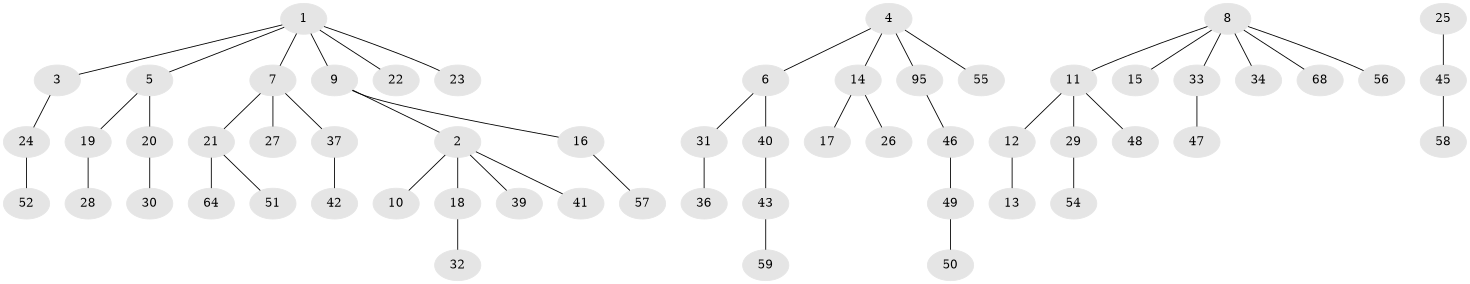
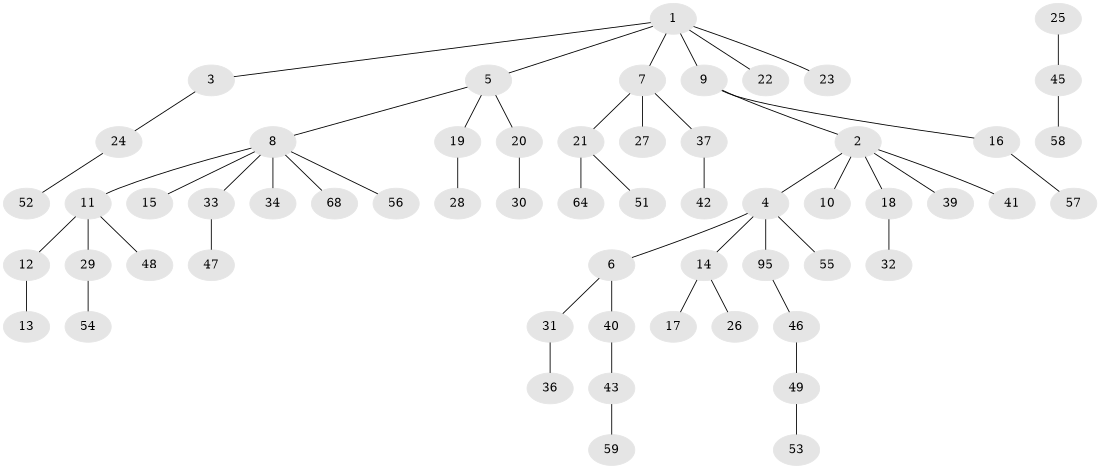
none -> (381, 111)
none -> (812, 173)
(951, 265) -> (797, 450)
